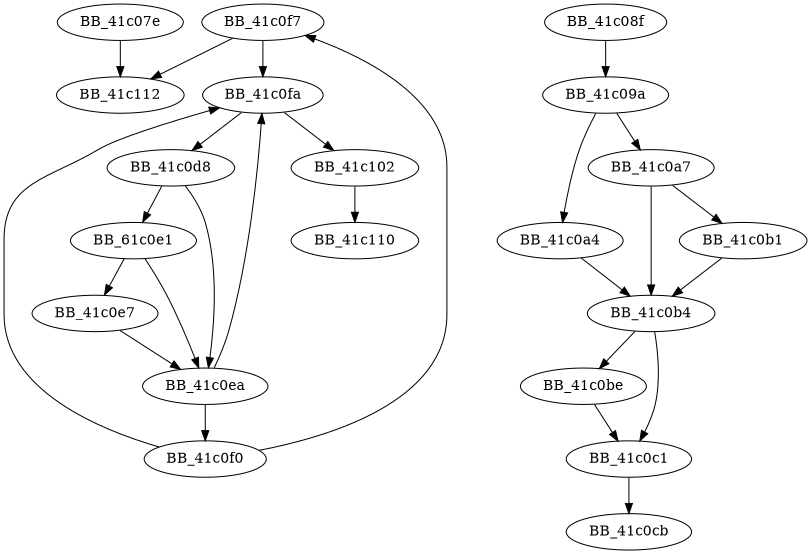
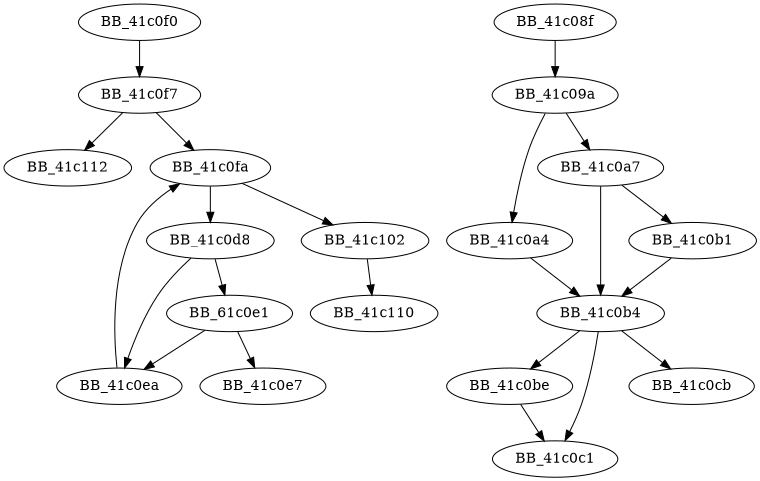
(120, 22) -> none
(4, 257) -> none
(146, 347) -> none
(205, 418) -> none
(629, 490) -> (642, 347)
